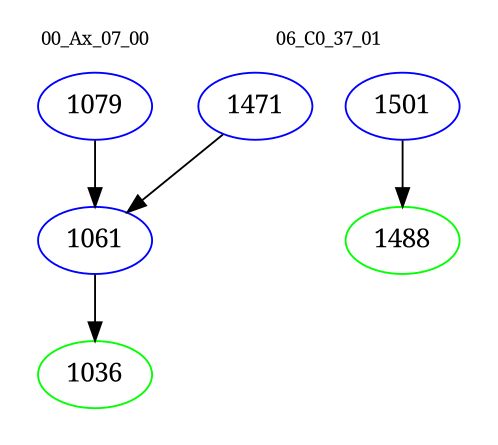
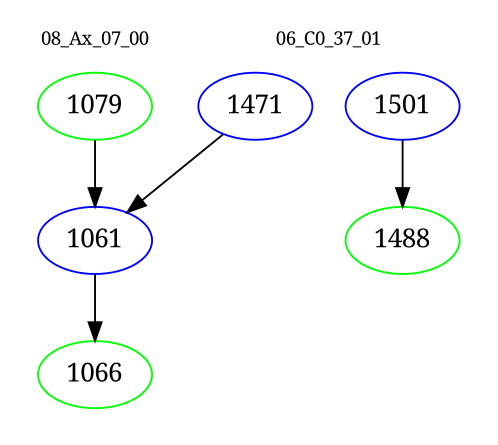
(95, 40) -> (95, 40)
(95, 106) -> (95, 106)
(95, 375) -> (95, 375)
